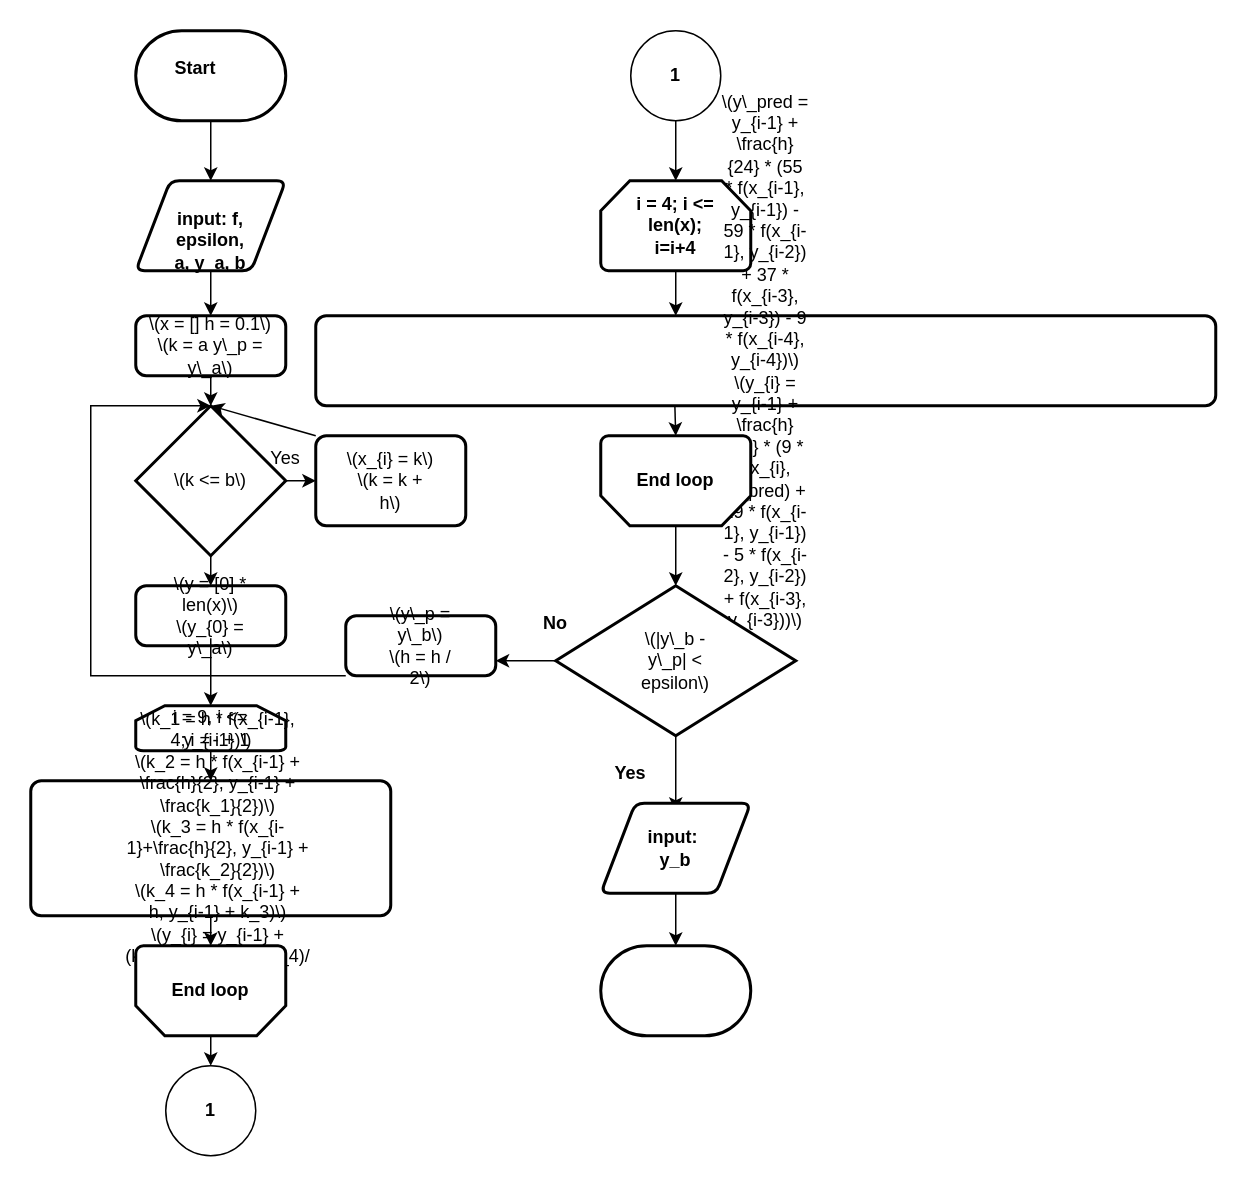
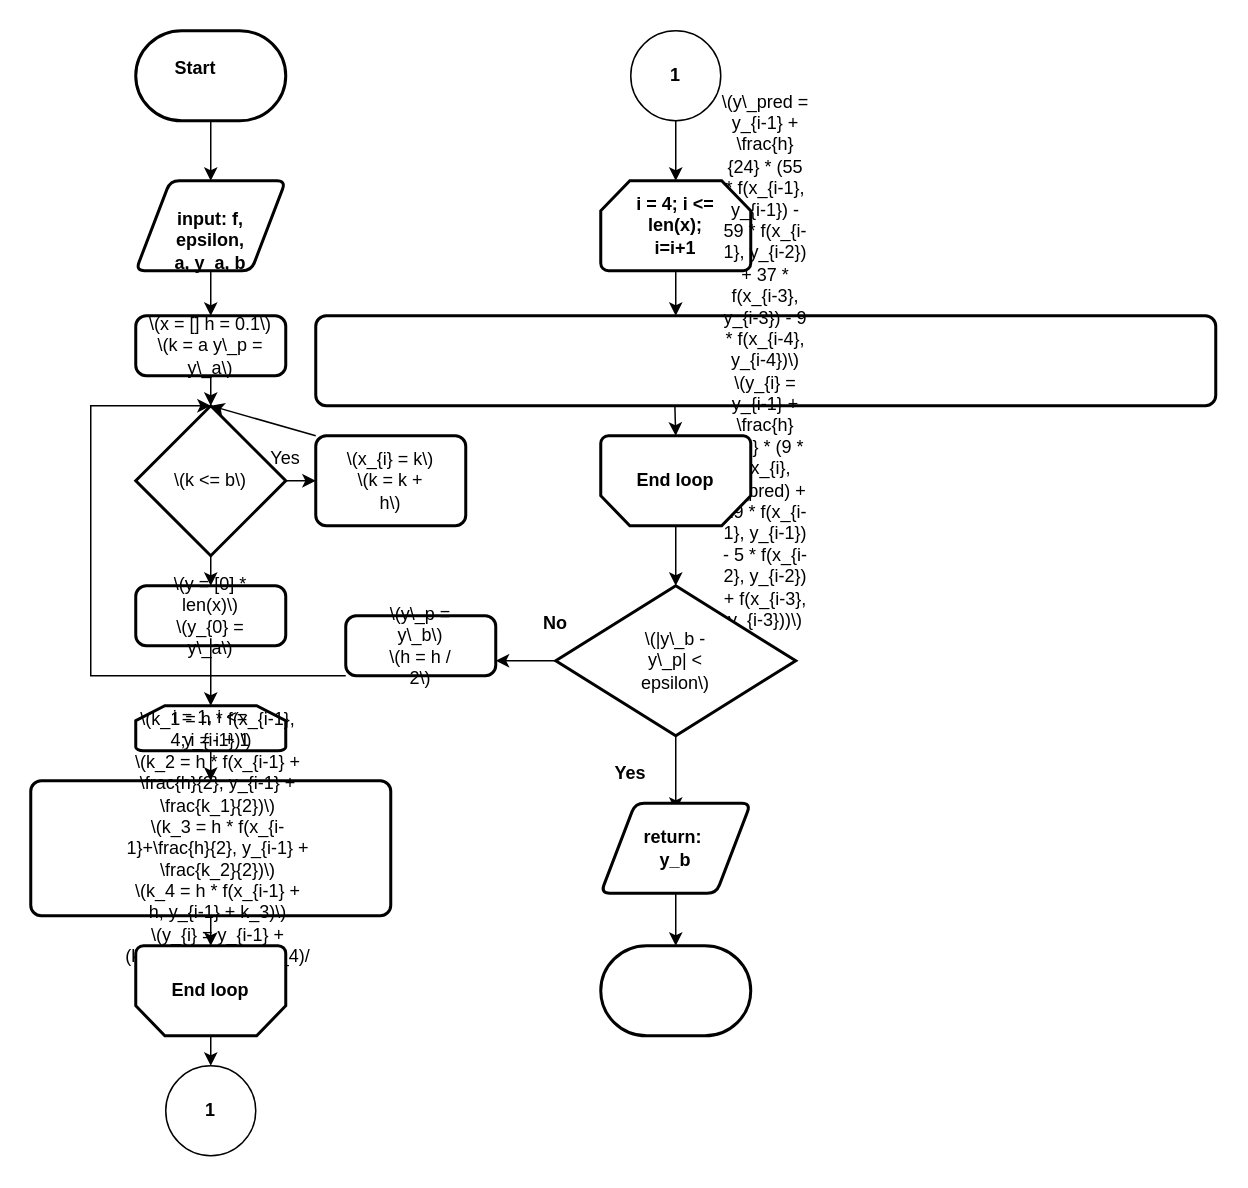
(676, 226) -> (676, 226)
(211, 728) -> (211, 728)
(676, 848) -> (676, 848)
